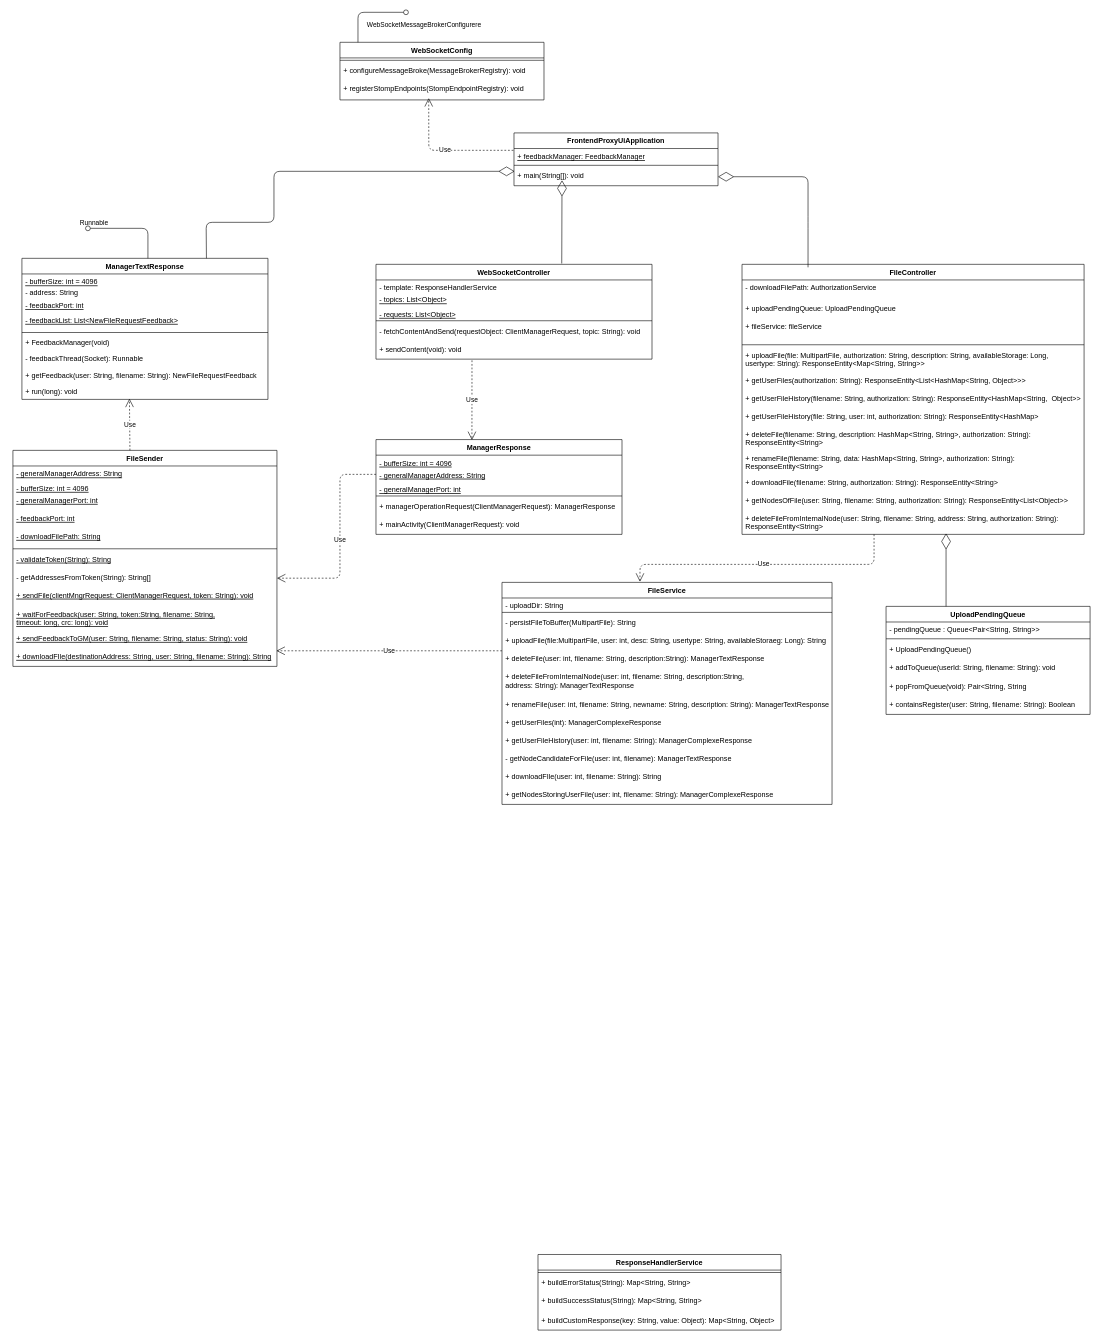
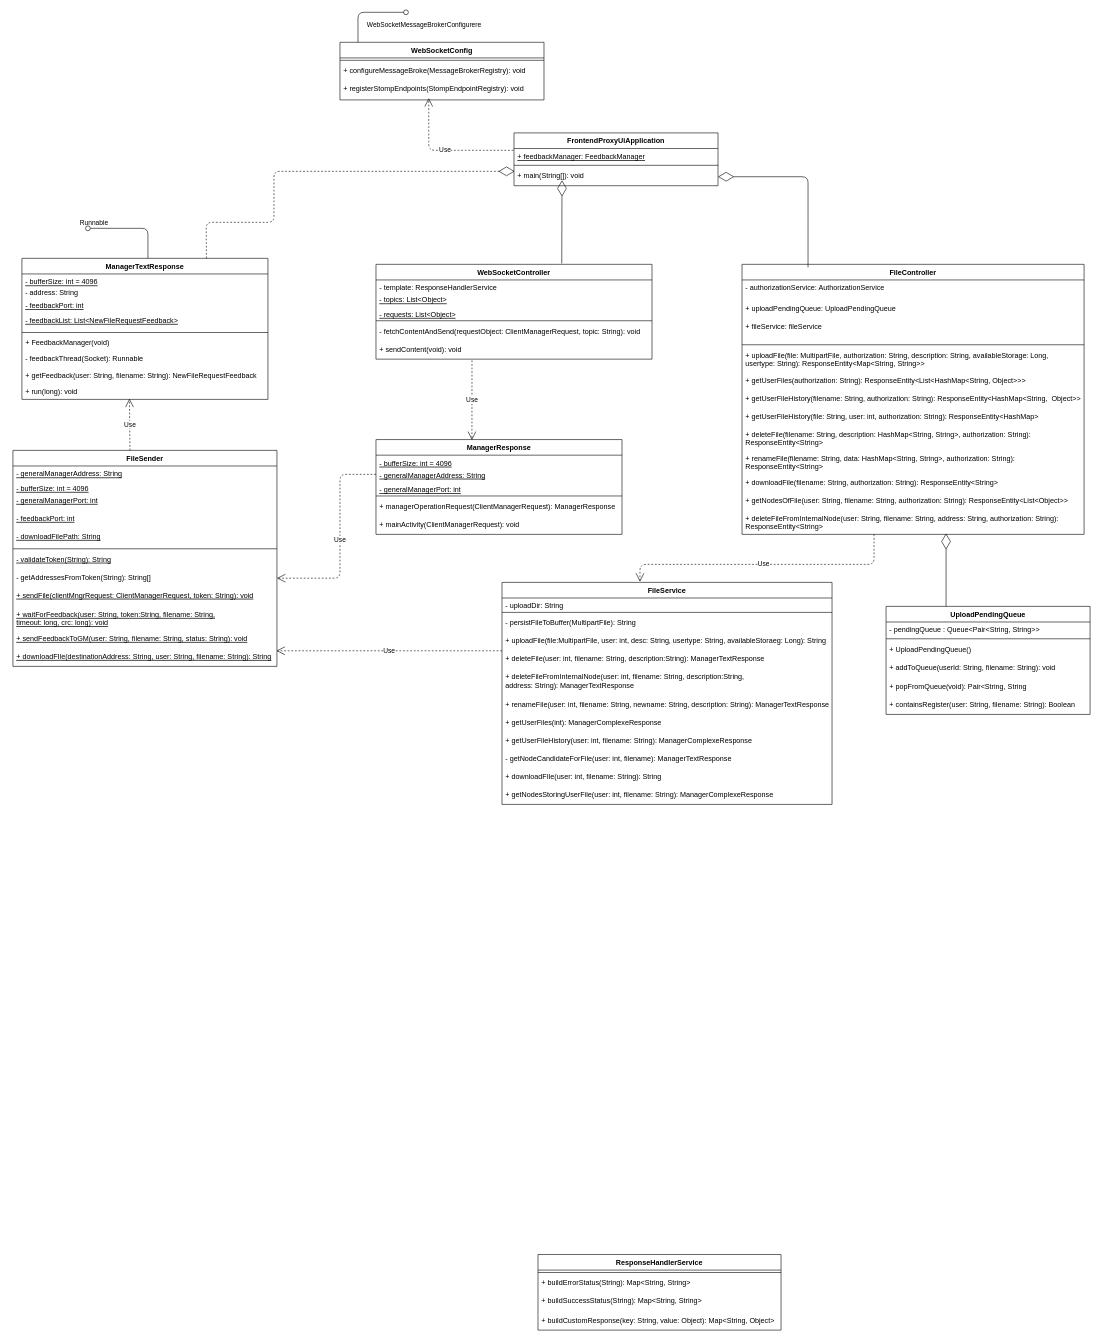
(312, 171) -> (312, 171)
(817, 288) -> (825, 288)
